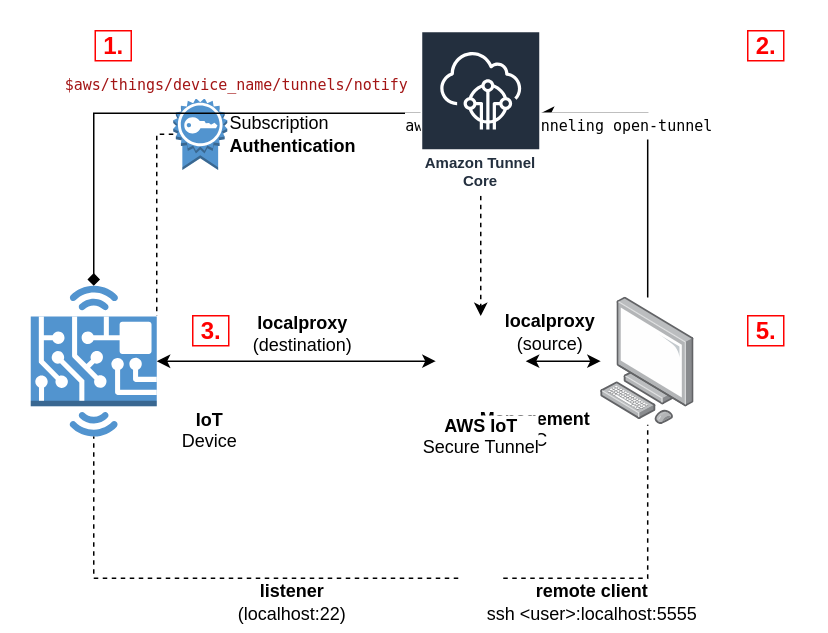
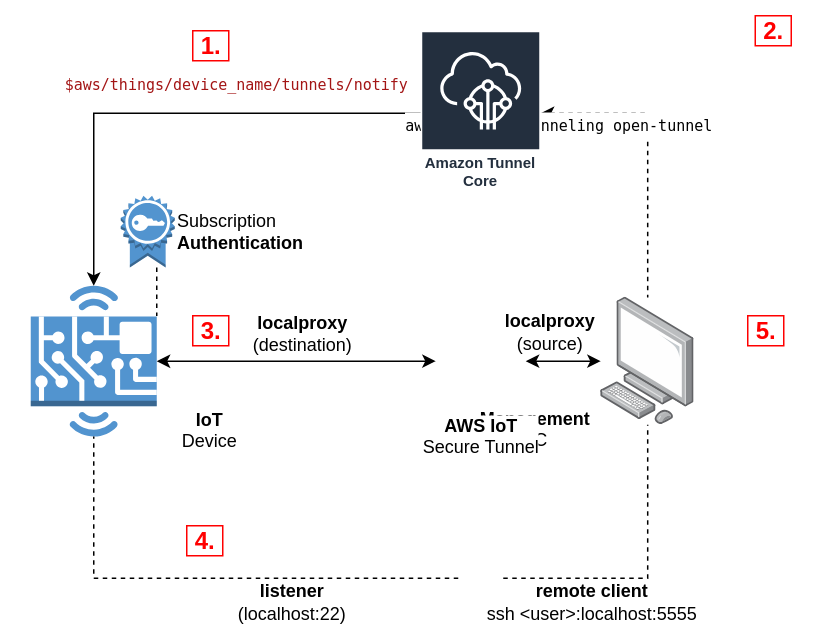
(113, 46) -> (211, 46)
(766, 46) -> (773, 31)
(200, 134) -> (148, 232)
(648, 216) -> (648, 216)
(481, 251) -> none
(94, 273) -> (94, 274)
none -> (205, 541)
